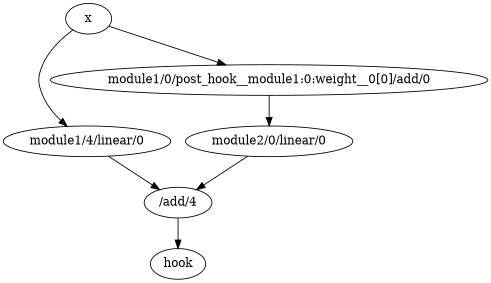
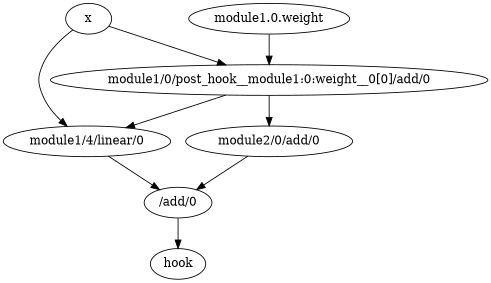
none -> (269, 19)
none -> (180, 110)
(269, 141) -> (269, 141)
(178, 203) -> (178, 203)
